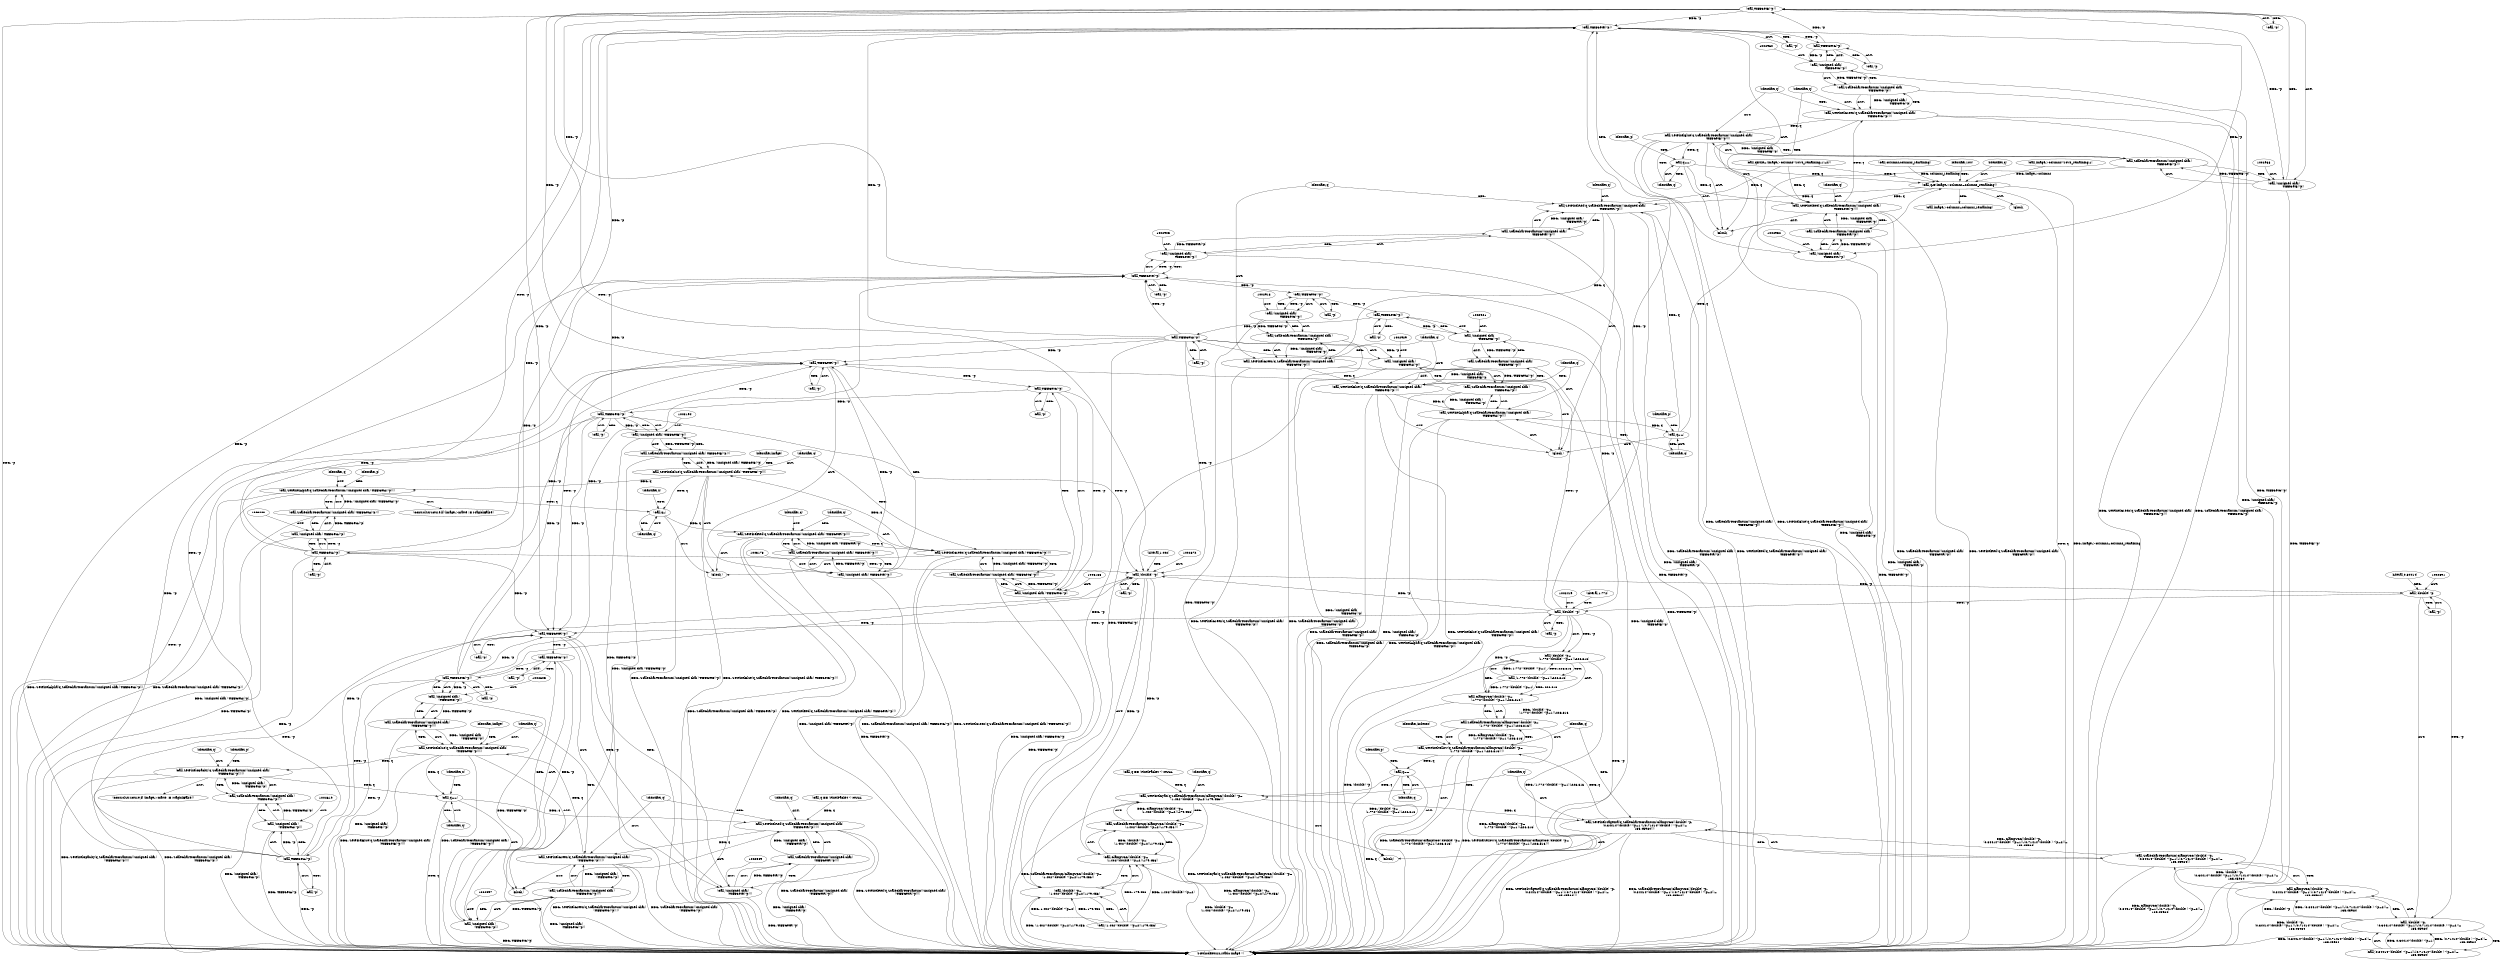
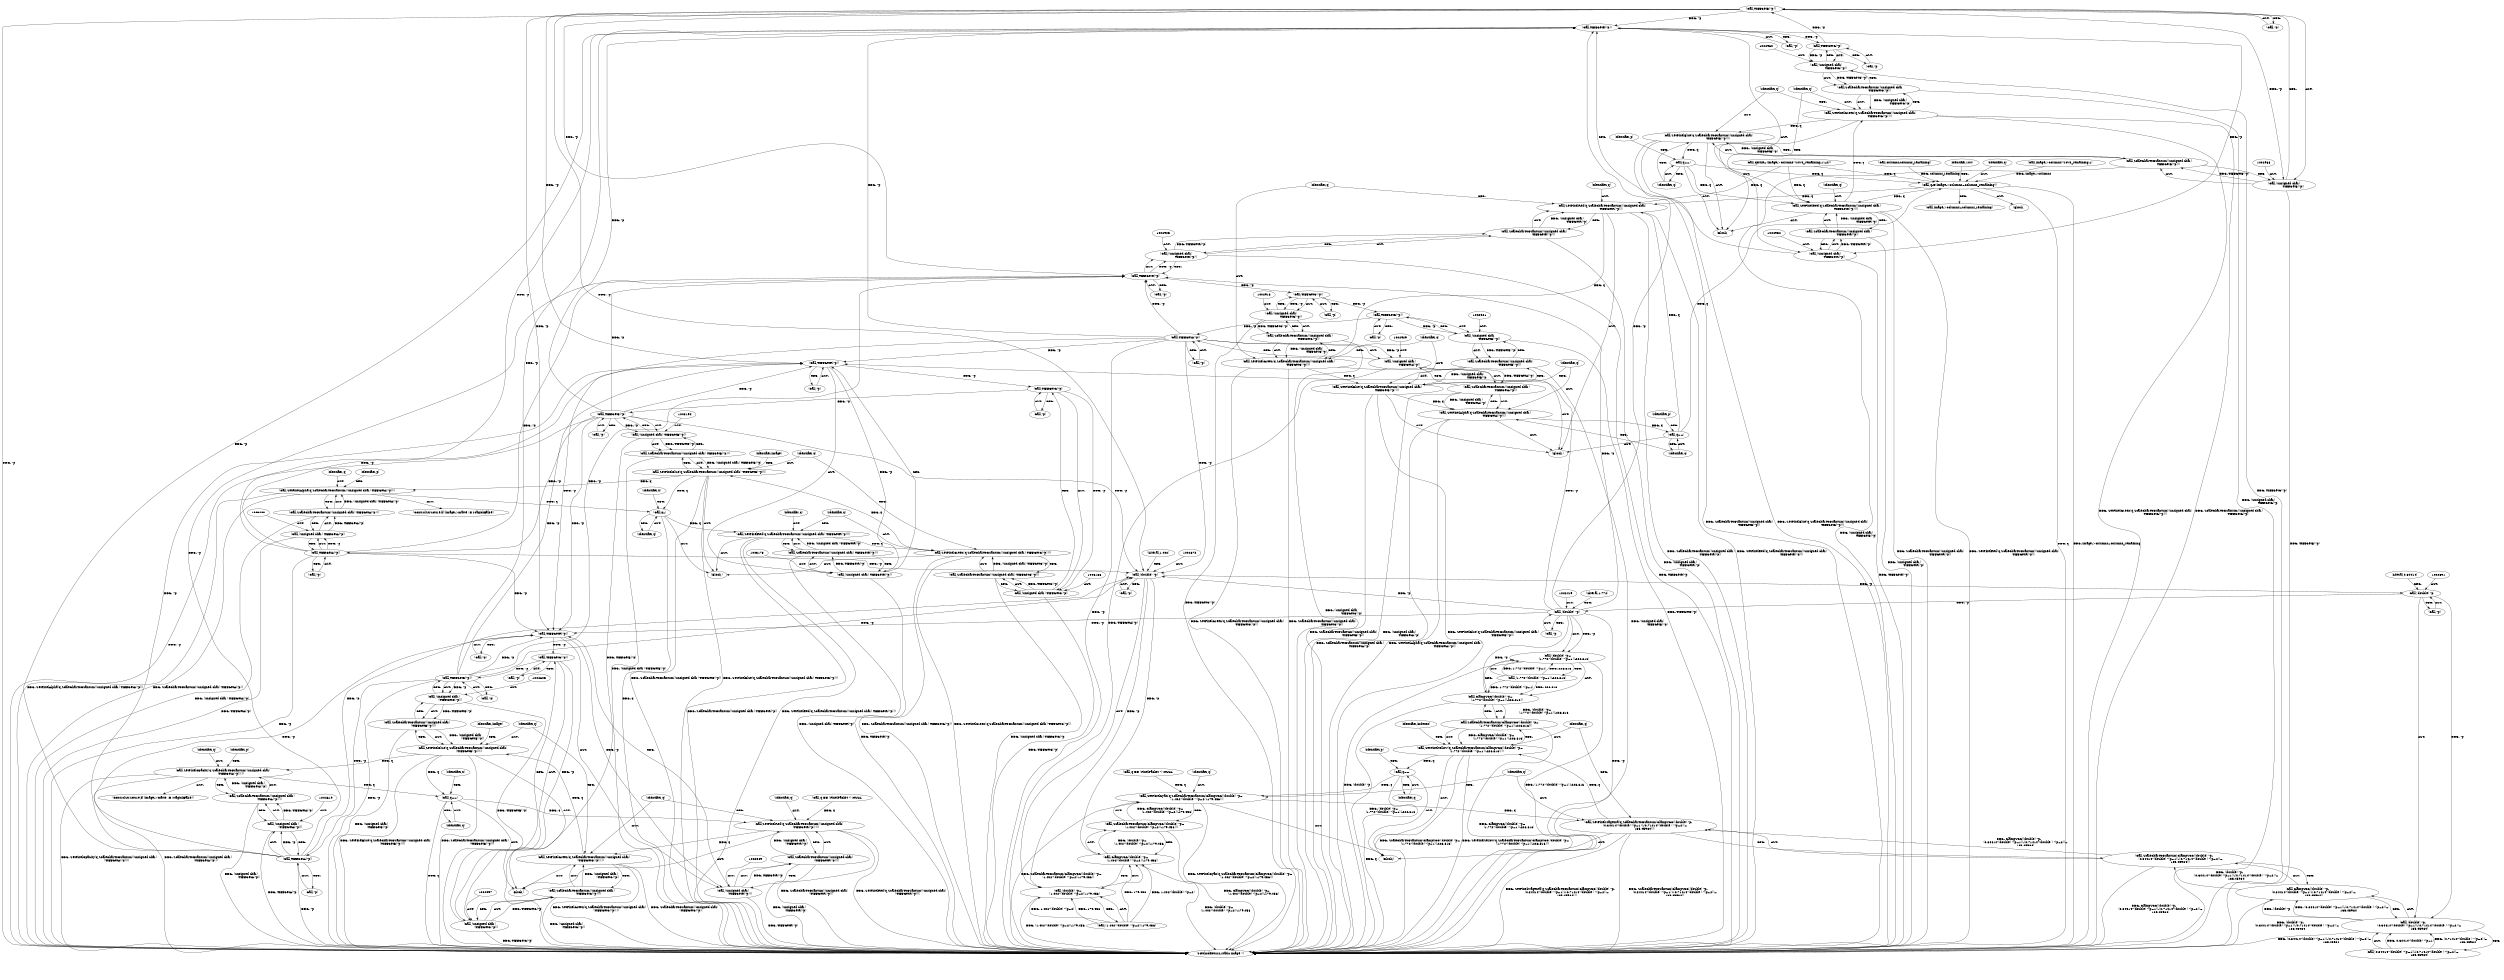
none -> (726, 907)
